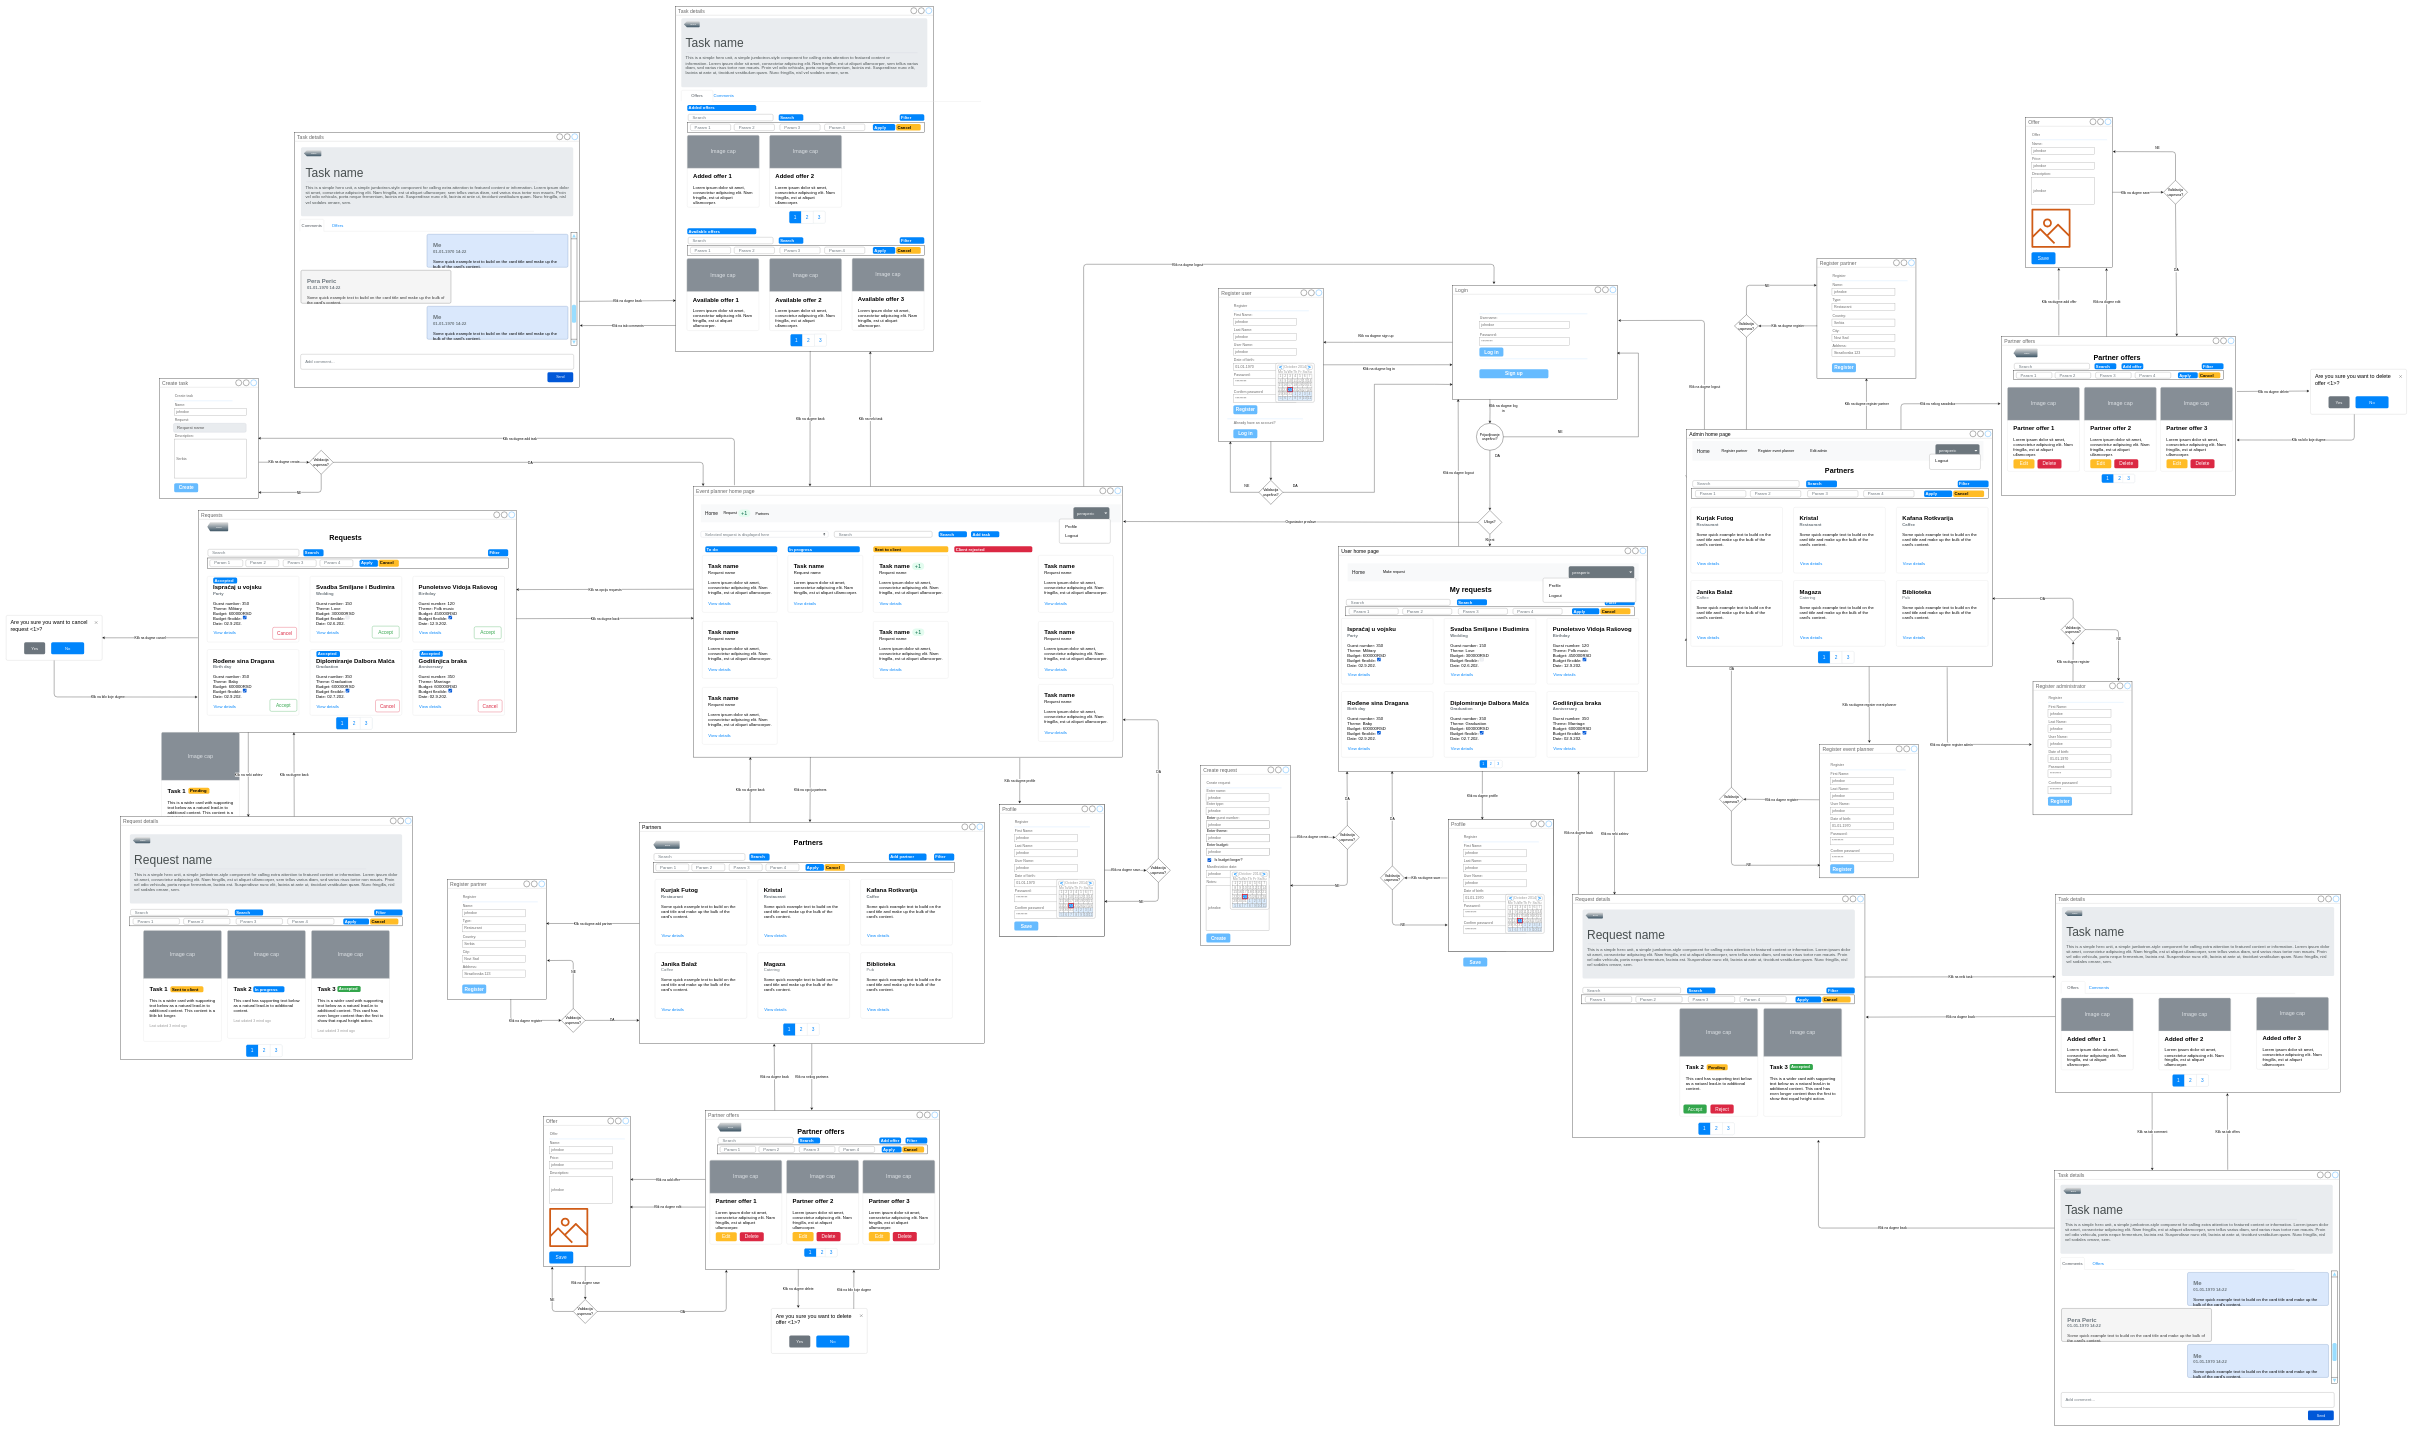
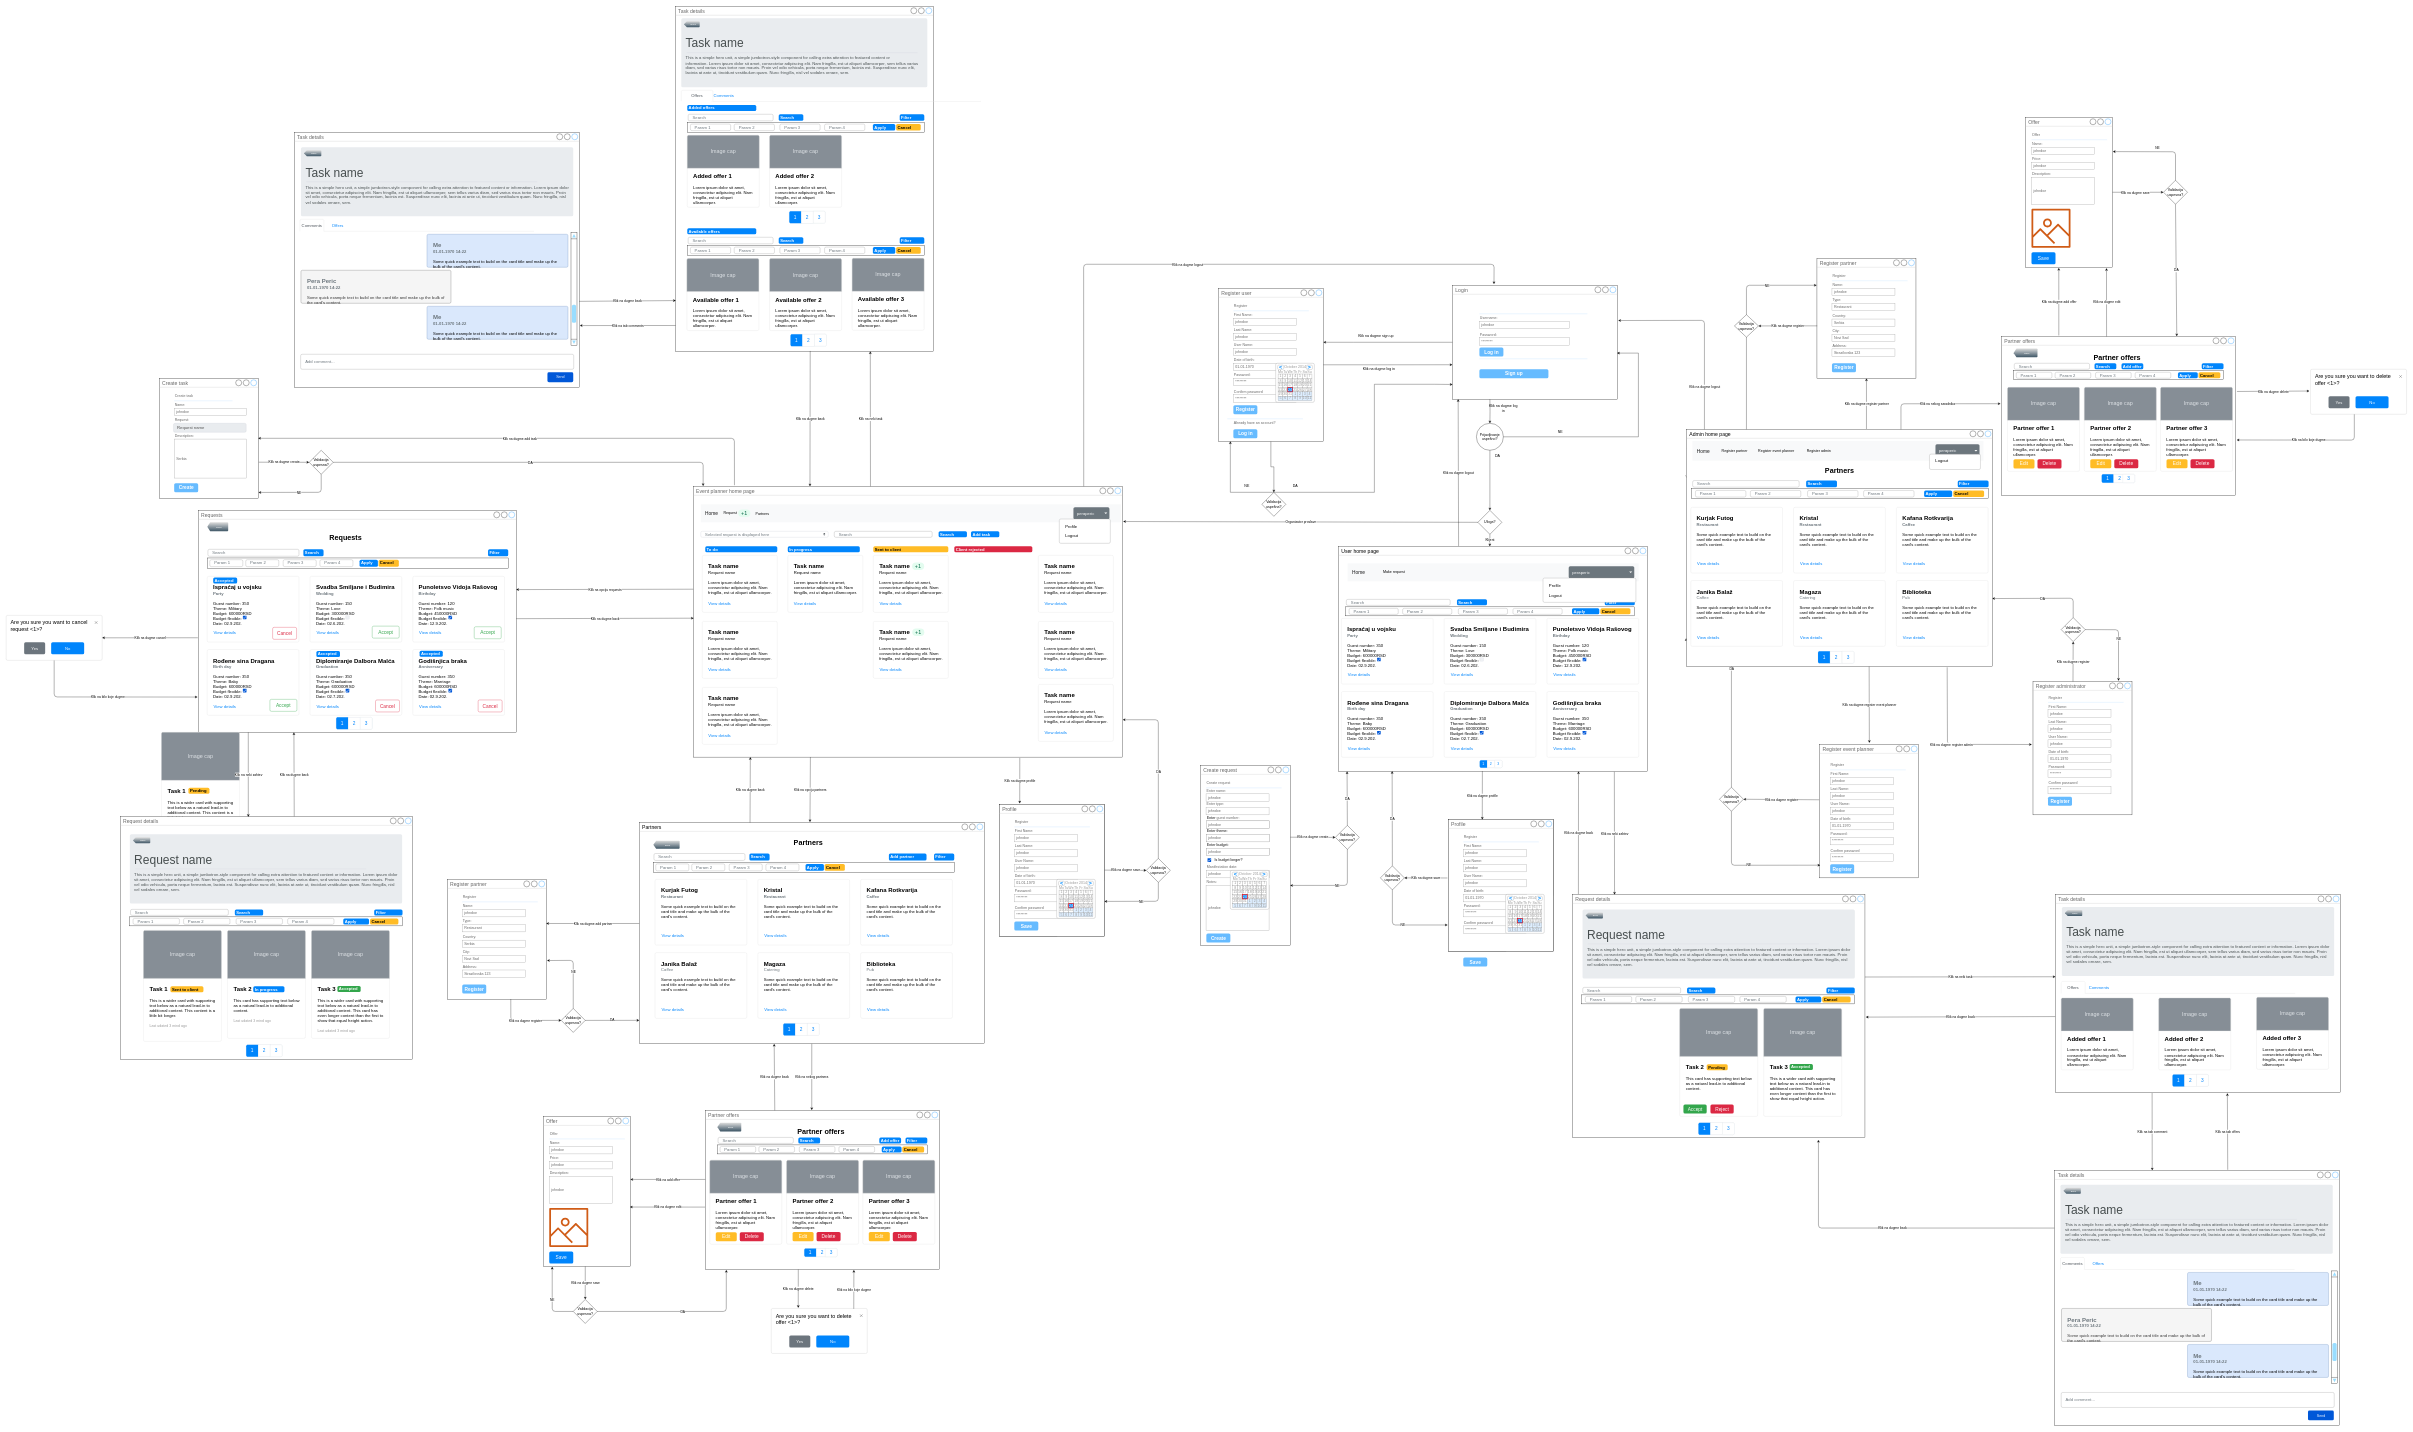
(1819, 450) -> (1819, 450)
(1271, 492) -> (1274, 504)
(1471, 590) -> none
